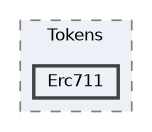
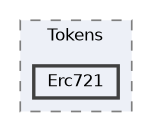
(76, 82) -> (76, 82)
